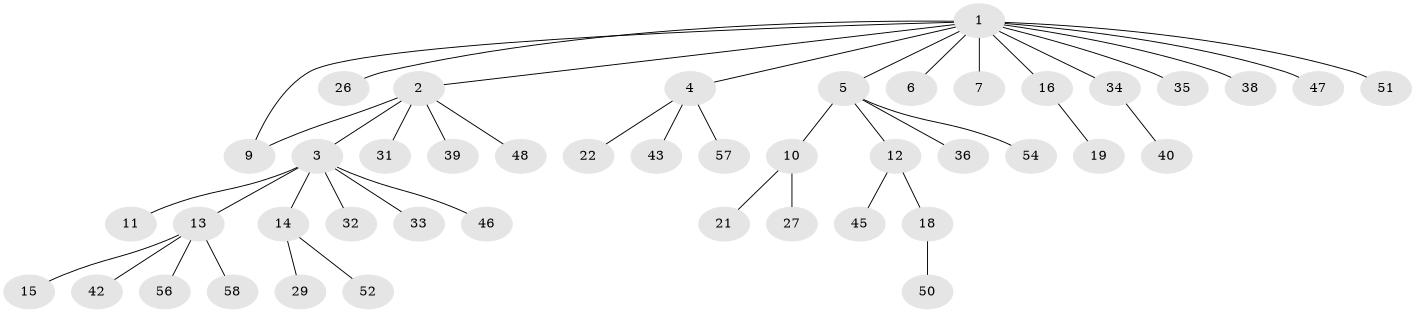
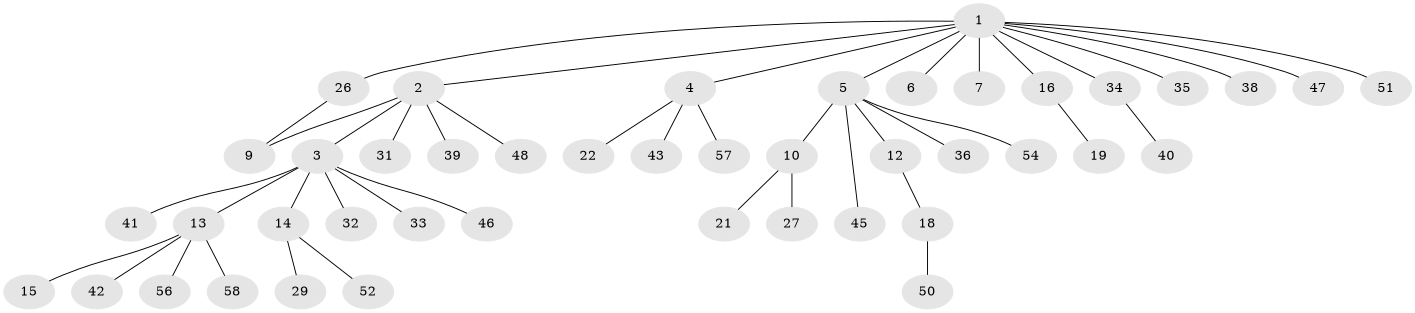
(513, 42) -> (297, 122)
(878, 190) -> (852, 156)
(131, 224) -> (131, 224)
